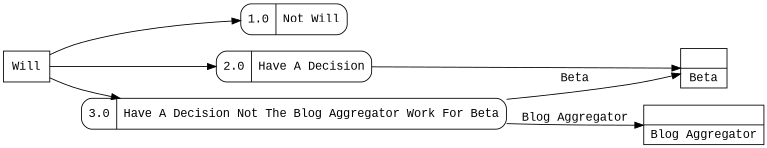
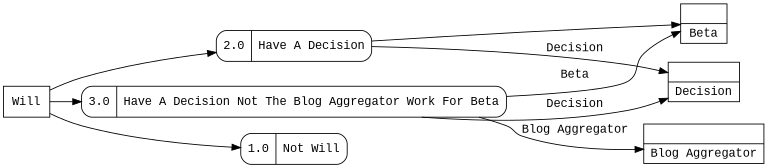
none -> (704, 82)
